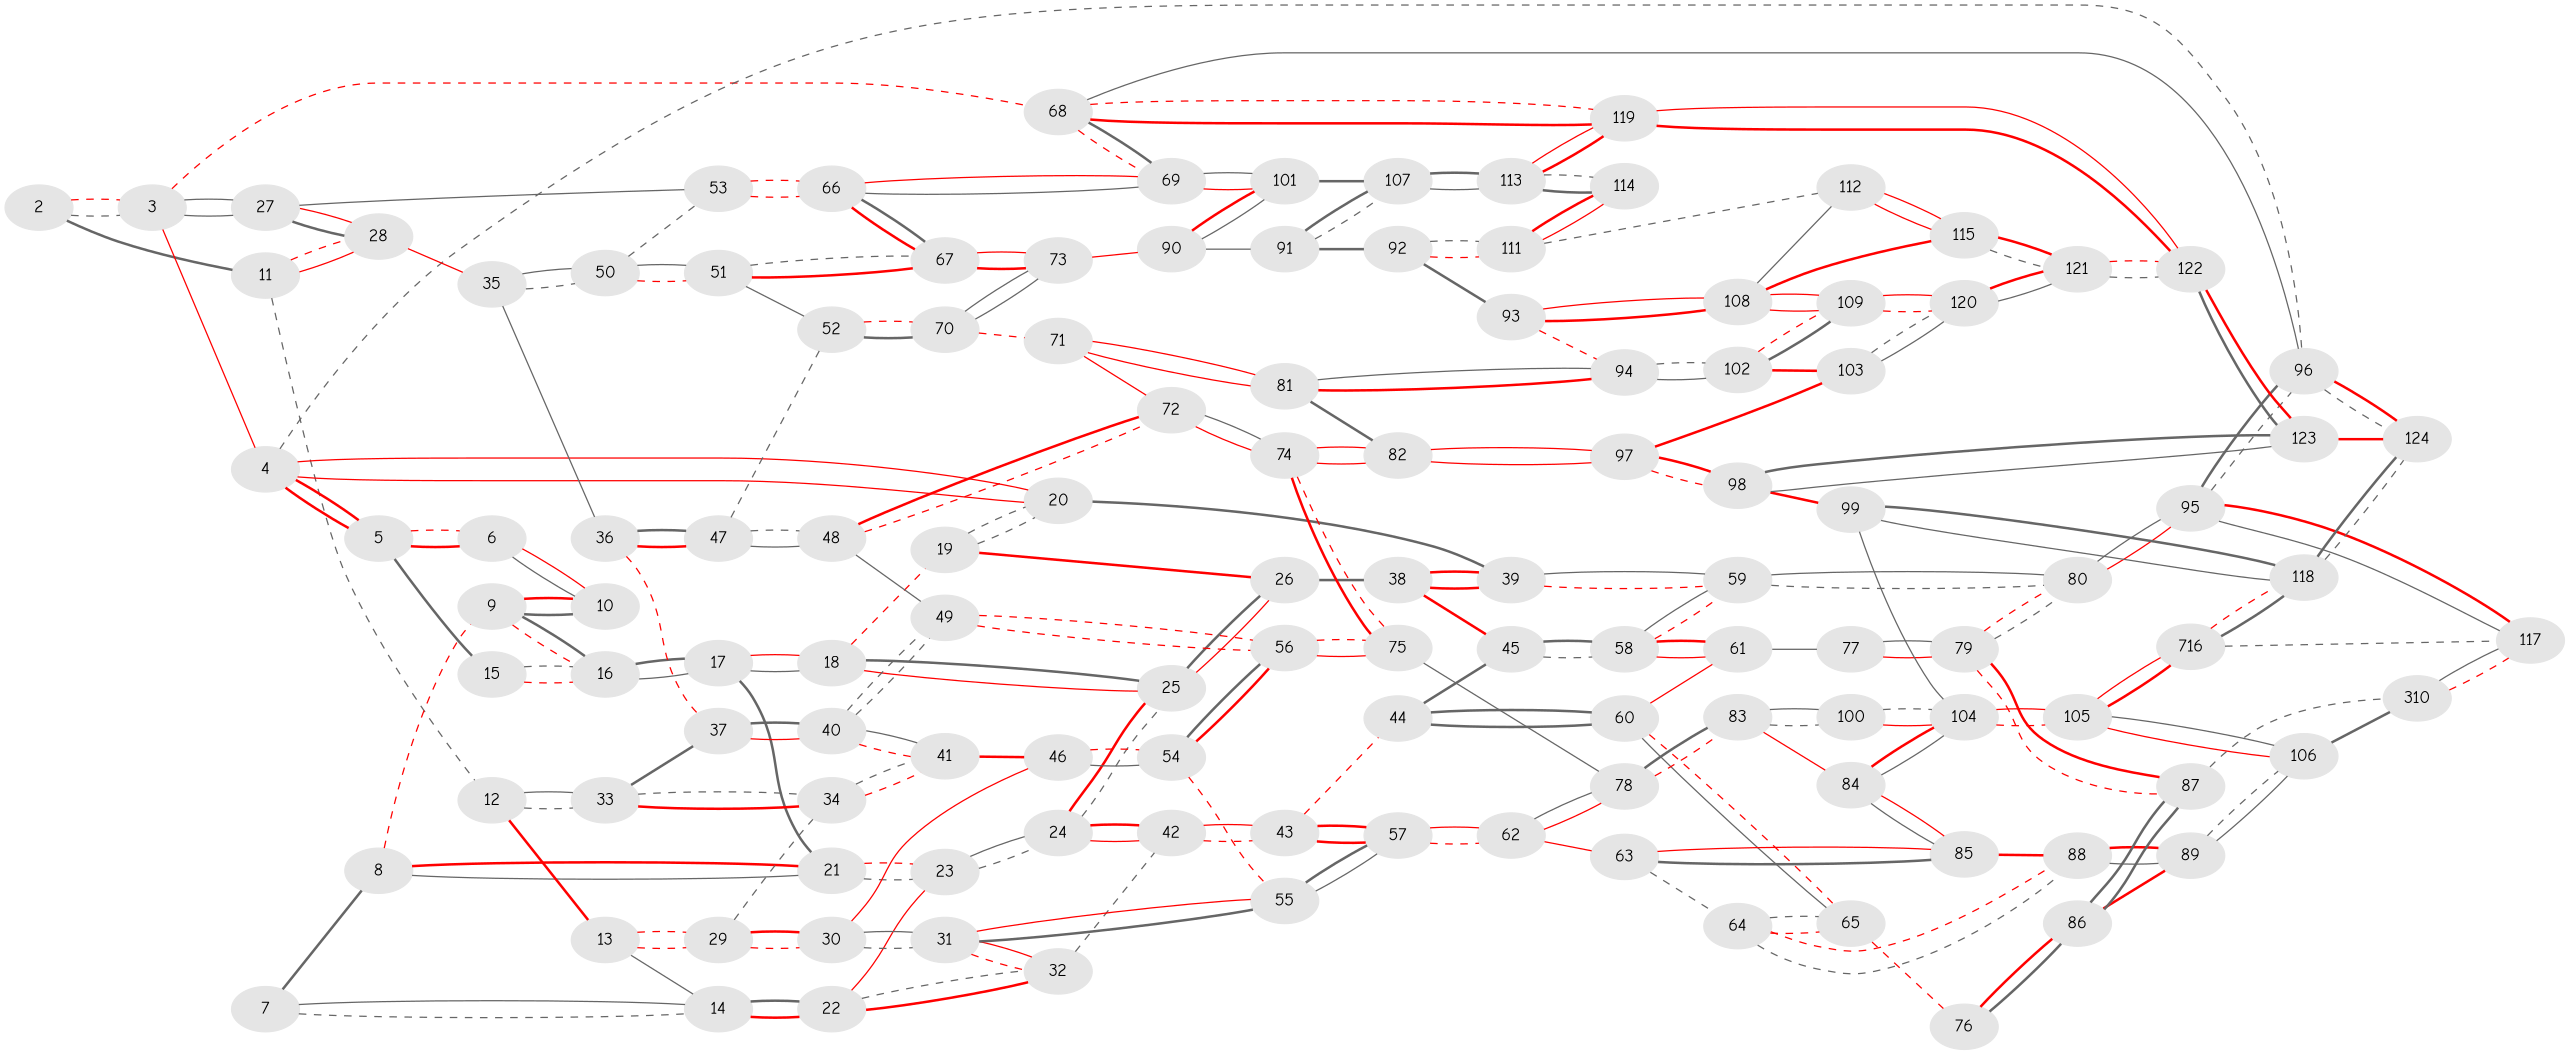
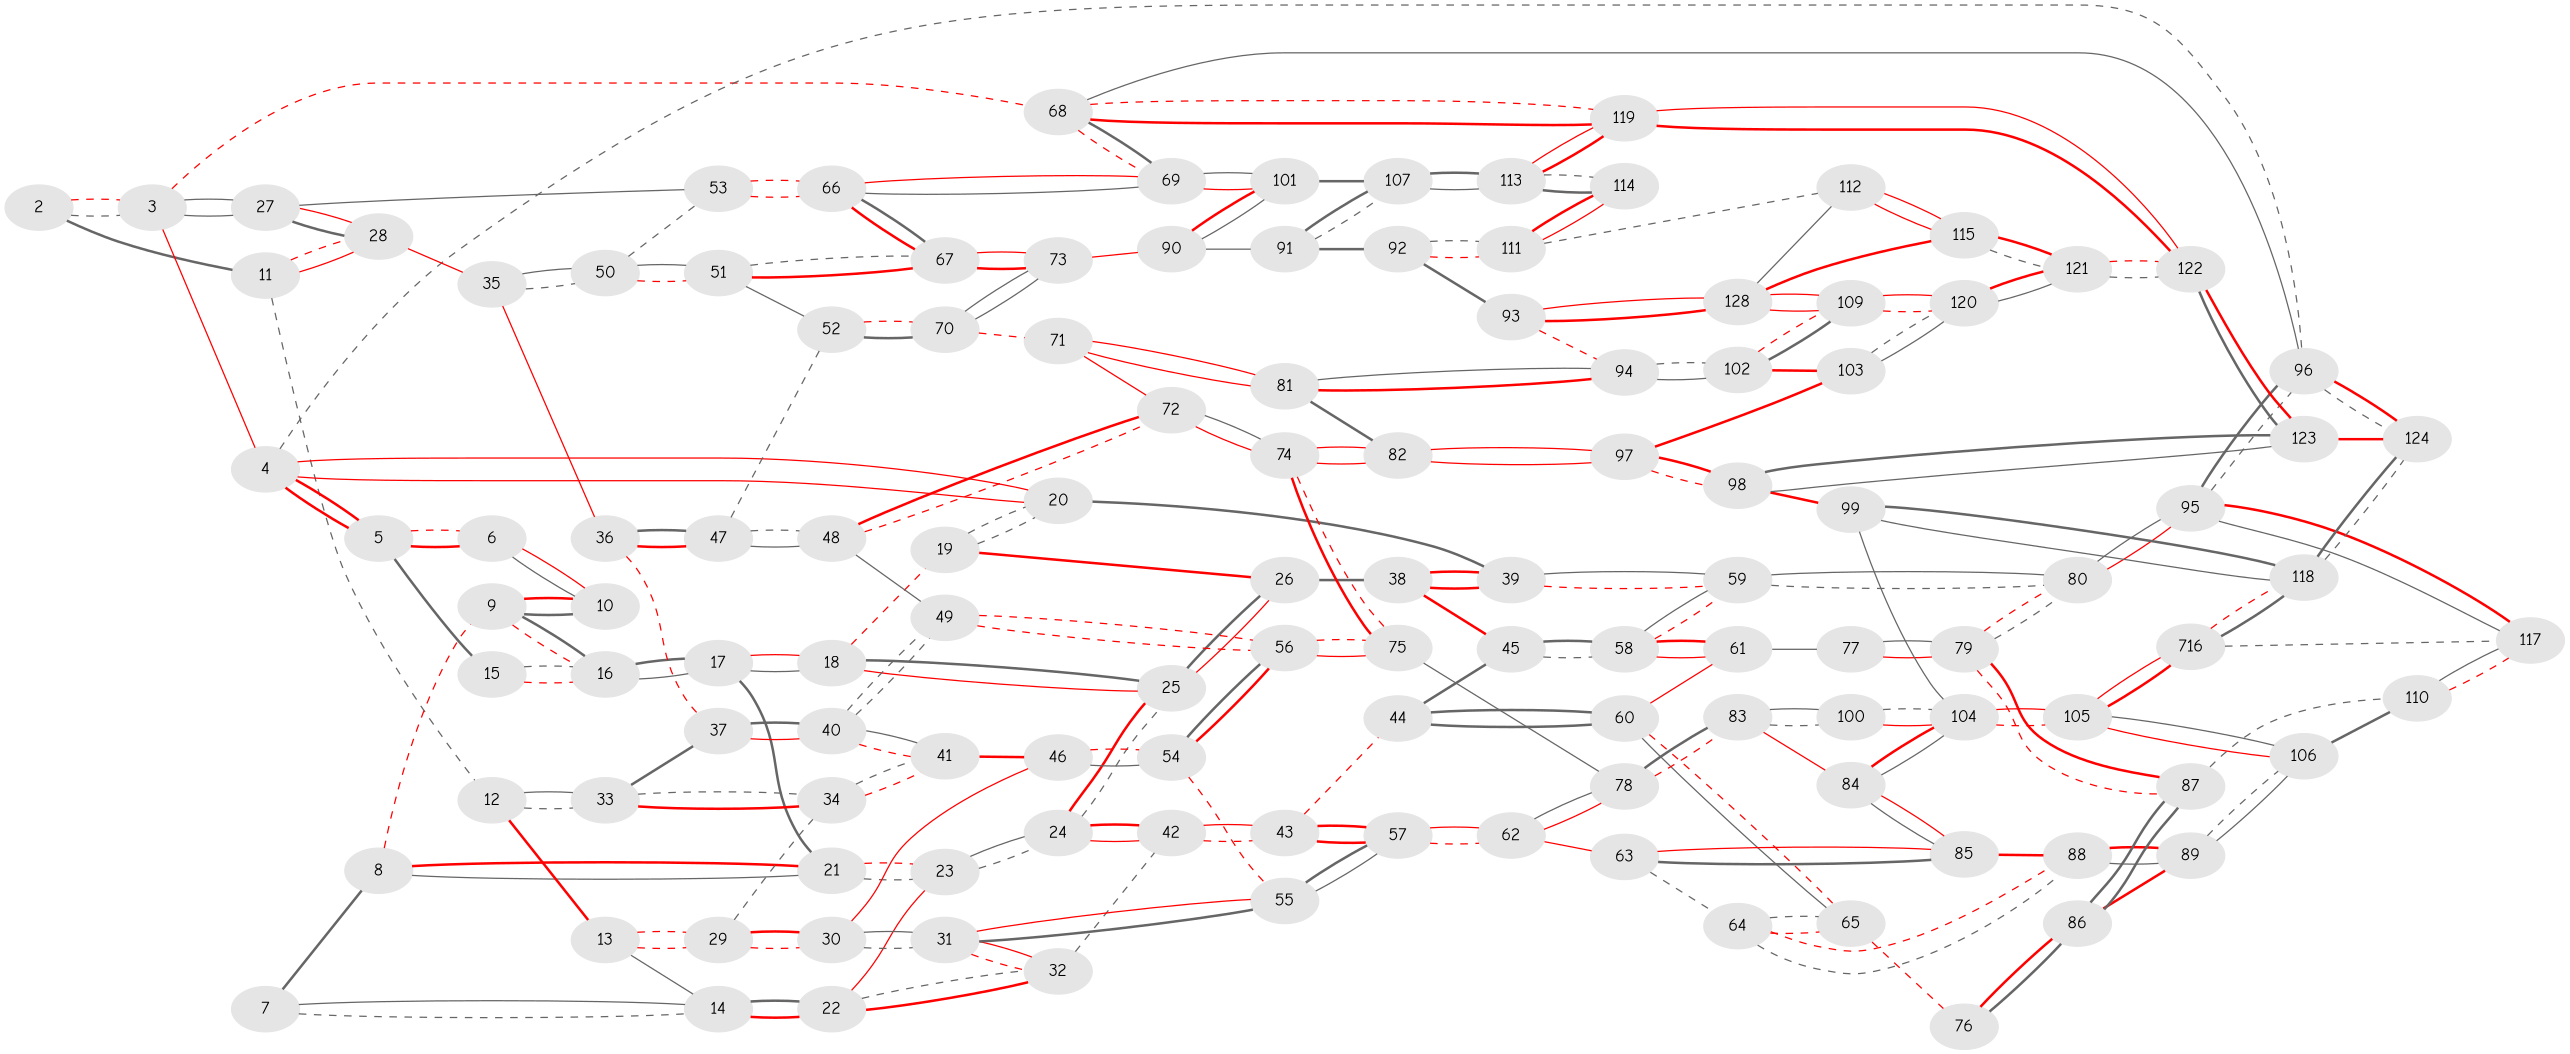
(1738, 302) -> (1738, 302)
(549, 412) -> (549, 412)
(2417, 698) -> (2417, 698)
